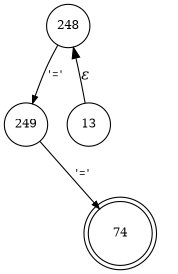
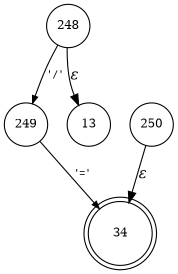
(55, 75) -> (55, 75)
(81, 81) -> (68, 72)
none -> (152, 125)
(120, 233) -> (120, 233)
